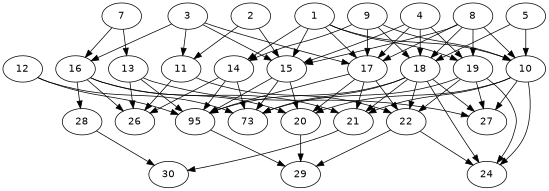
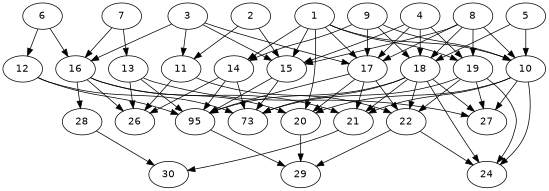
none -> (43, 16)
(293, 92) -> (315, 68)
